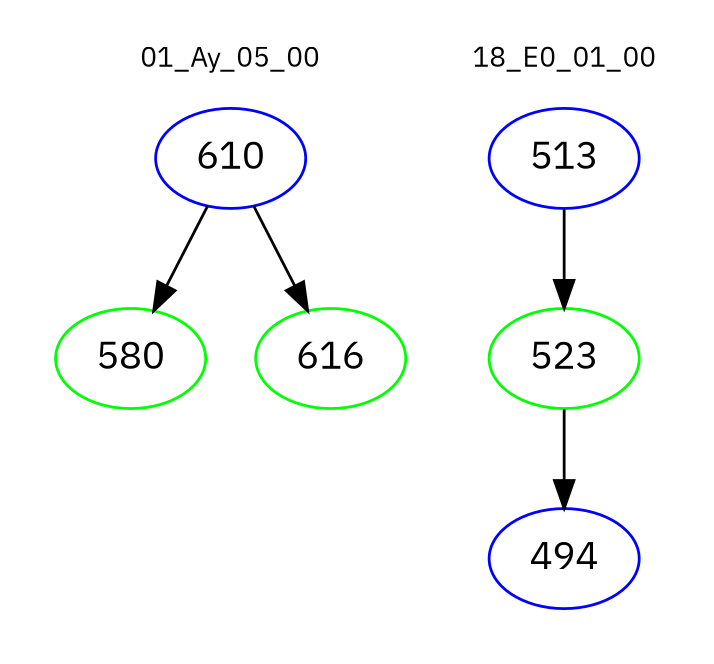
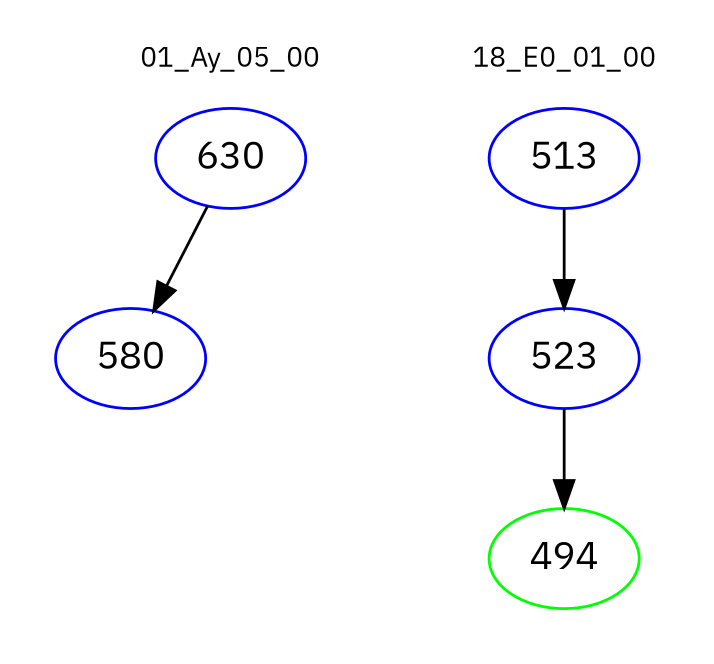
(231, 158) -> (231, 158)
(131, 359) -> (131, 359)
(331, 359) -> none
(564, 359) -> (564, 359)
(564, 559) -> (564, 559)
